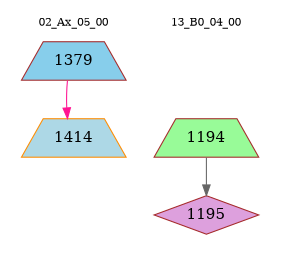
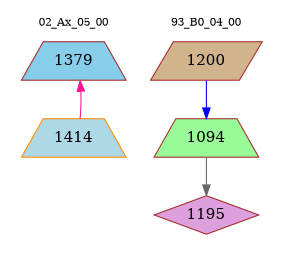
(206, 23) -> (206, 23)
none -> (206, 61)
(67, 94) -> (81, 105)
(206, 138) -> (206, 138)
